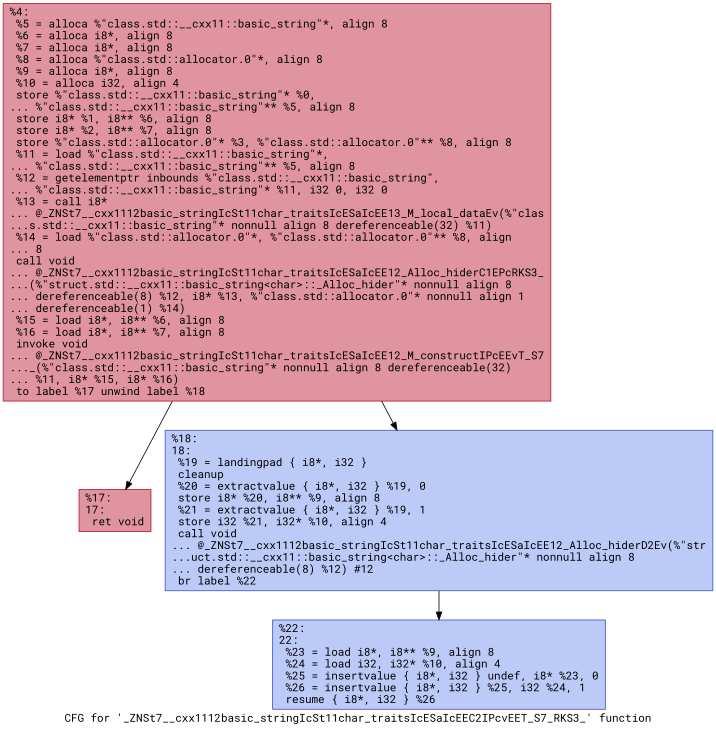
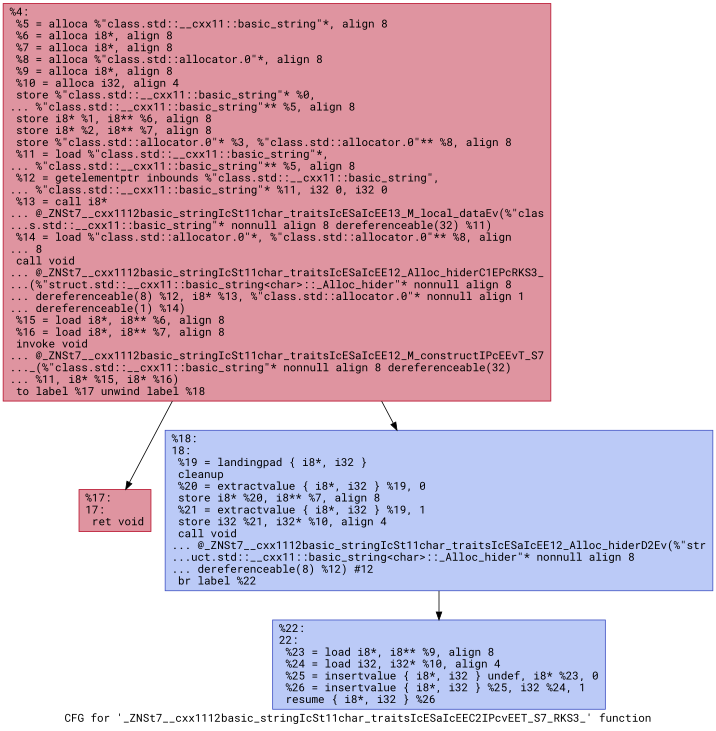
(276, 498) -> (276, 498)
